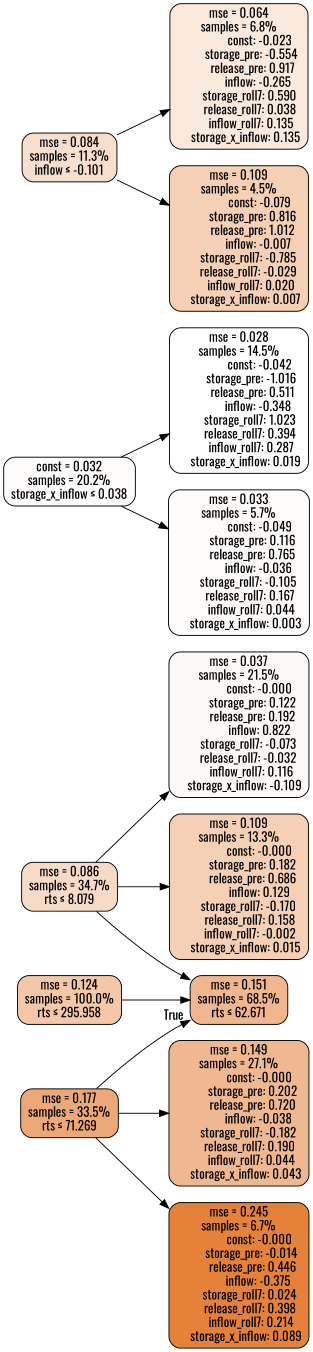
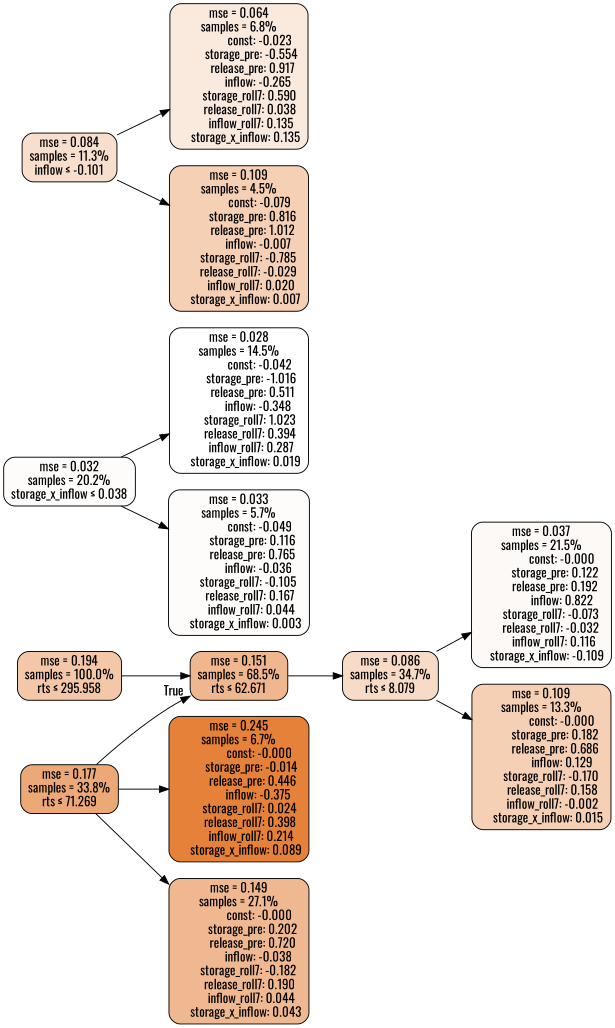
(70, 482) -> (70, 482)
(137, 946) -> (310, 676)
(70, 1000) -> (70, 676)
(70, 1113) -> (70, 789)
